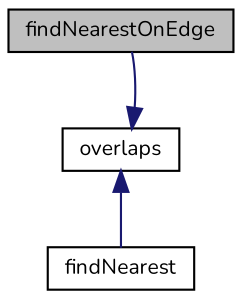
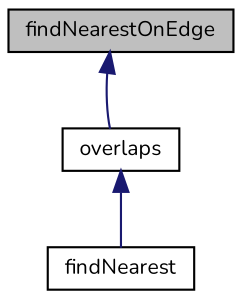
(135, 80) -> (107, 101)
